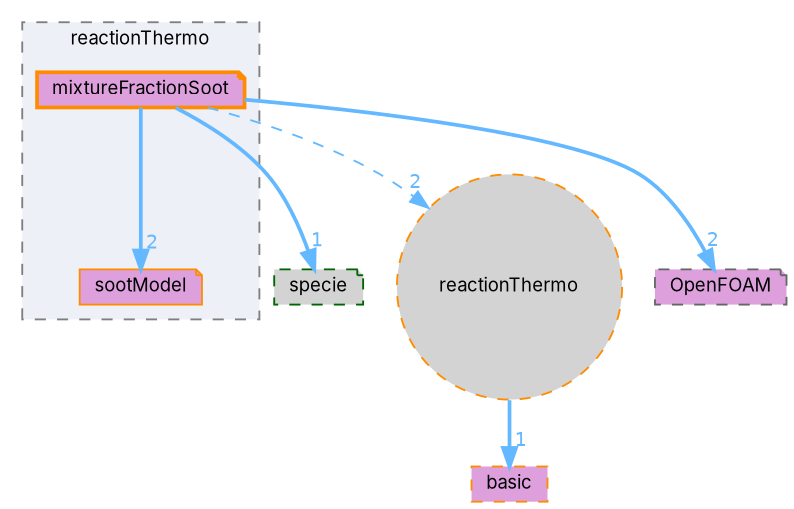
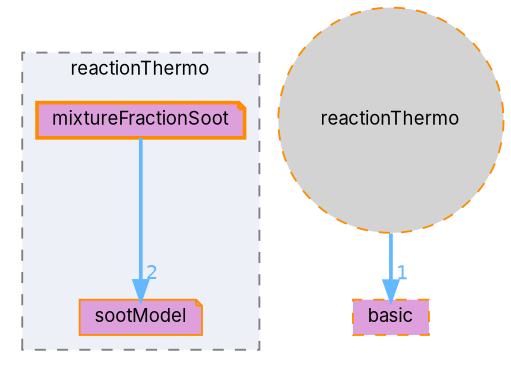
(315, 143) -> none
(319, 287) -> none
(721, 287) -> none
